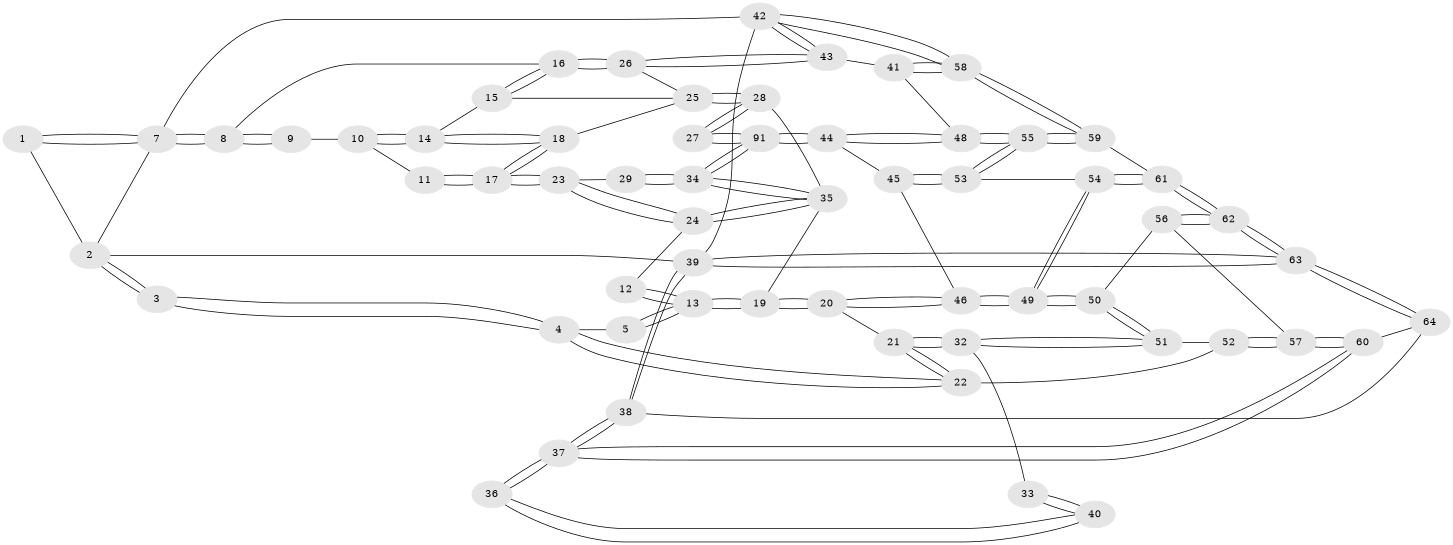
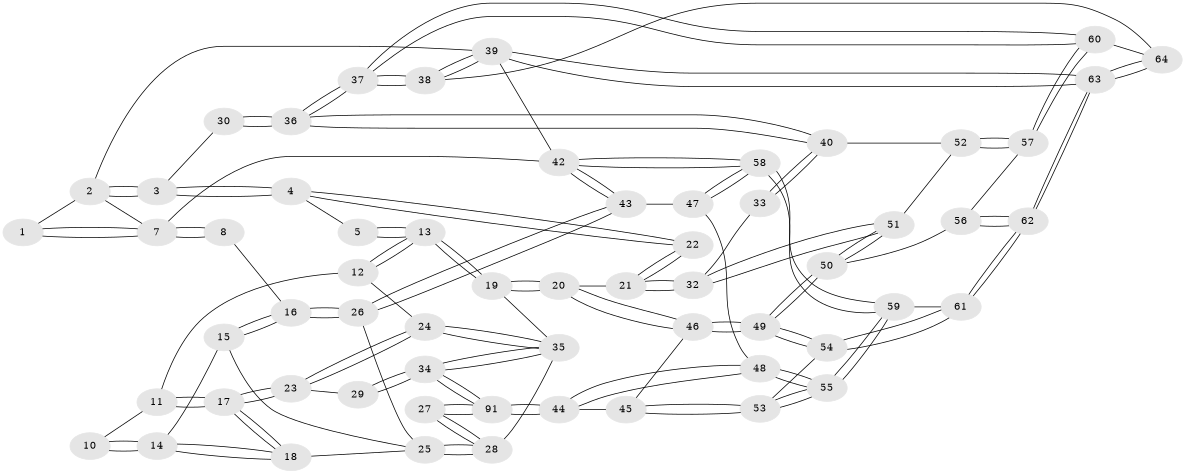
(894, 68) -> (693, 204)
none -> (224, 122)
(291, 139) -> none
none -> (229, 301)
(1099, 377) -> (894, 143)
